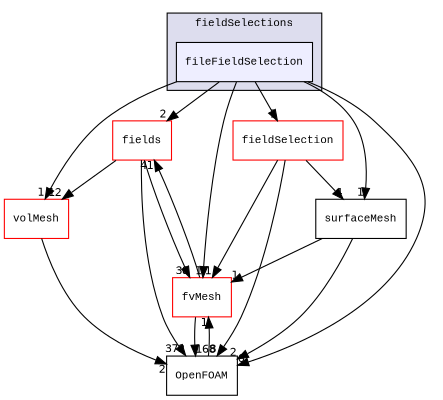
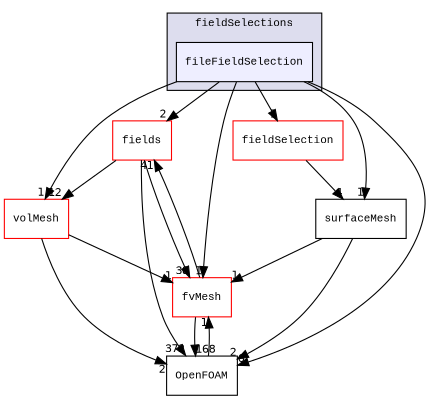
(248, 214) -> (116, 256)
(263, 257) -> none
